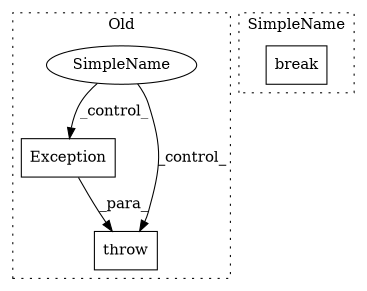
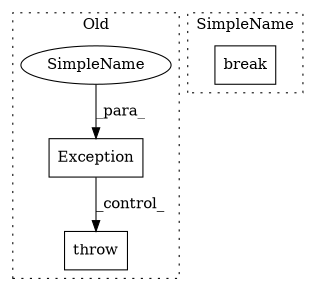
(114, 111) -> (121, 111)
(158, 152) -> none
(124, 204) -> (130, 204)
